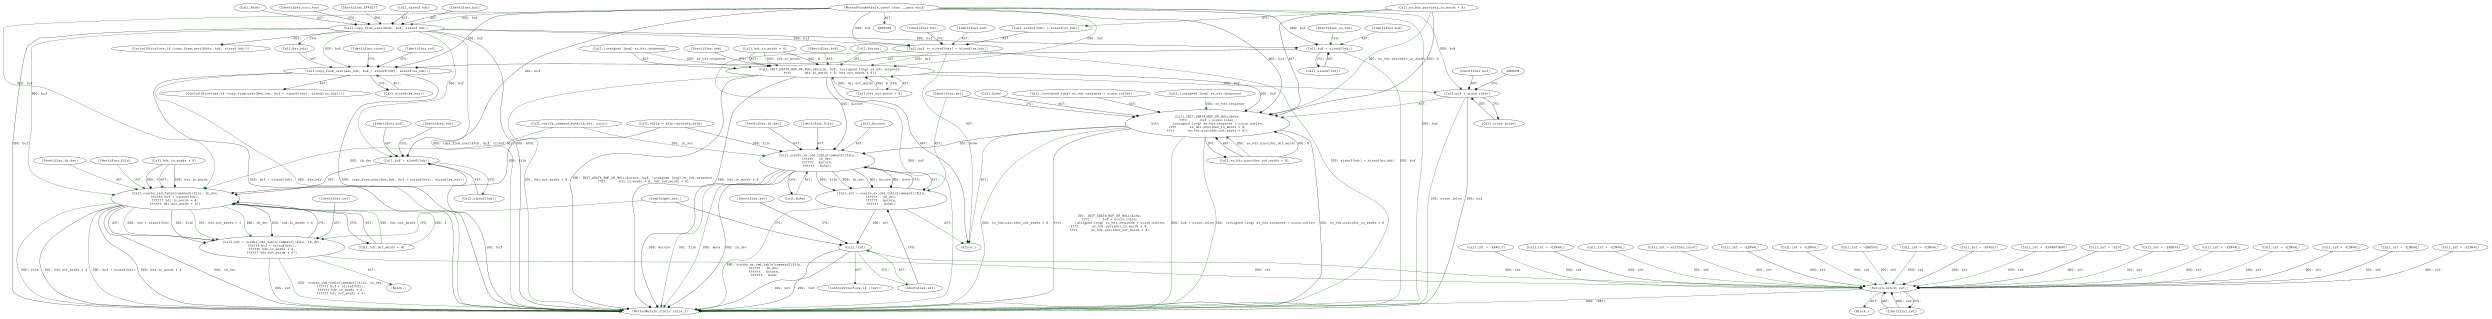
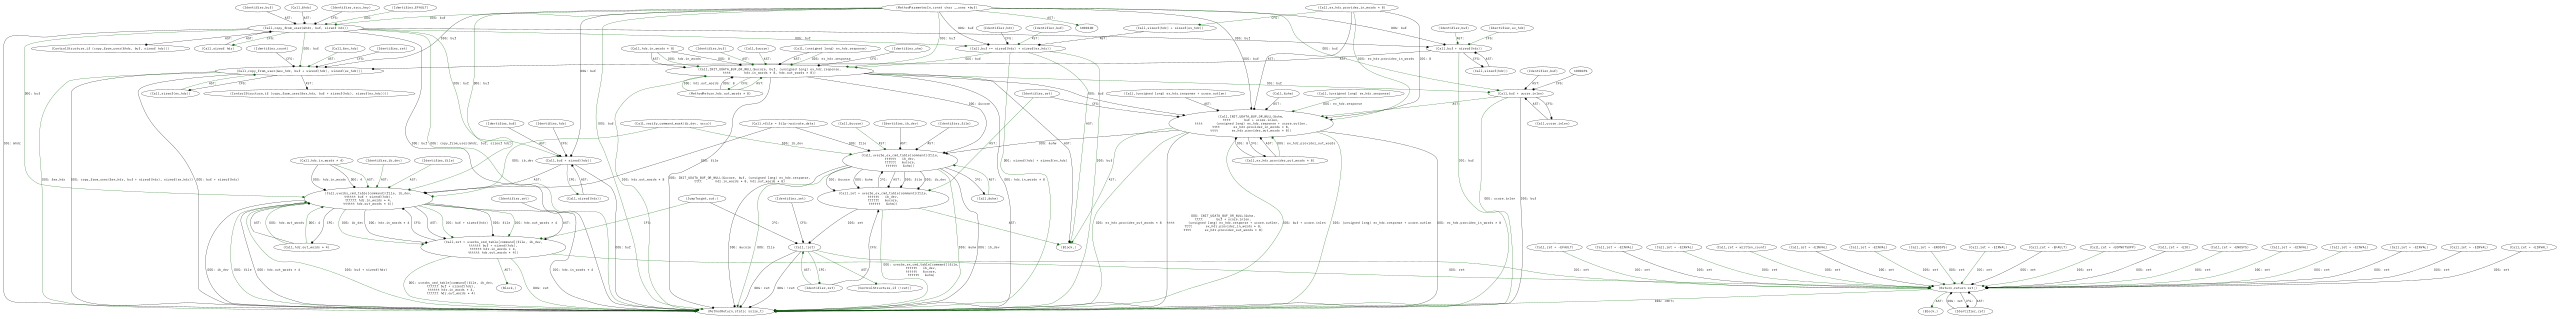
(310, 37) -> (262, 38)
(879, 94) -> (720, 94)
